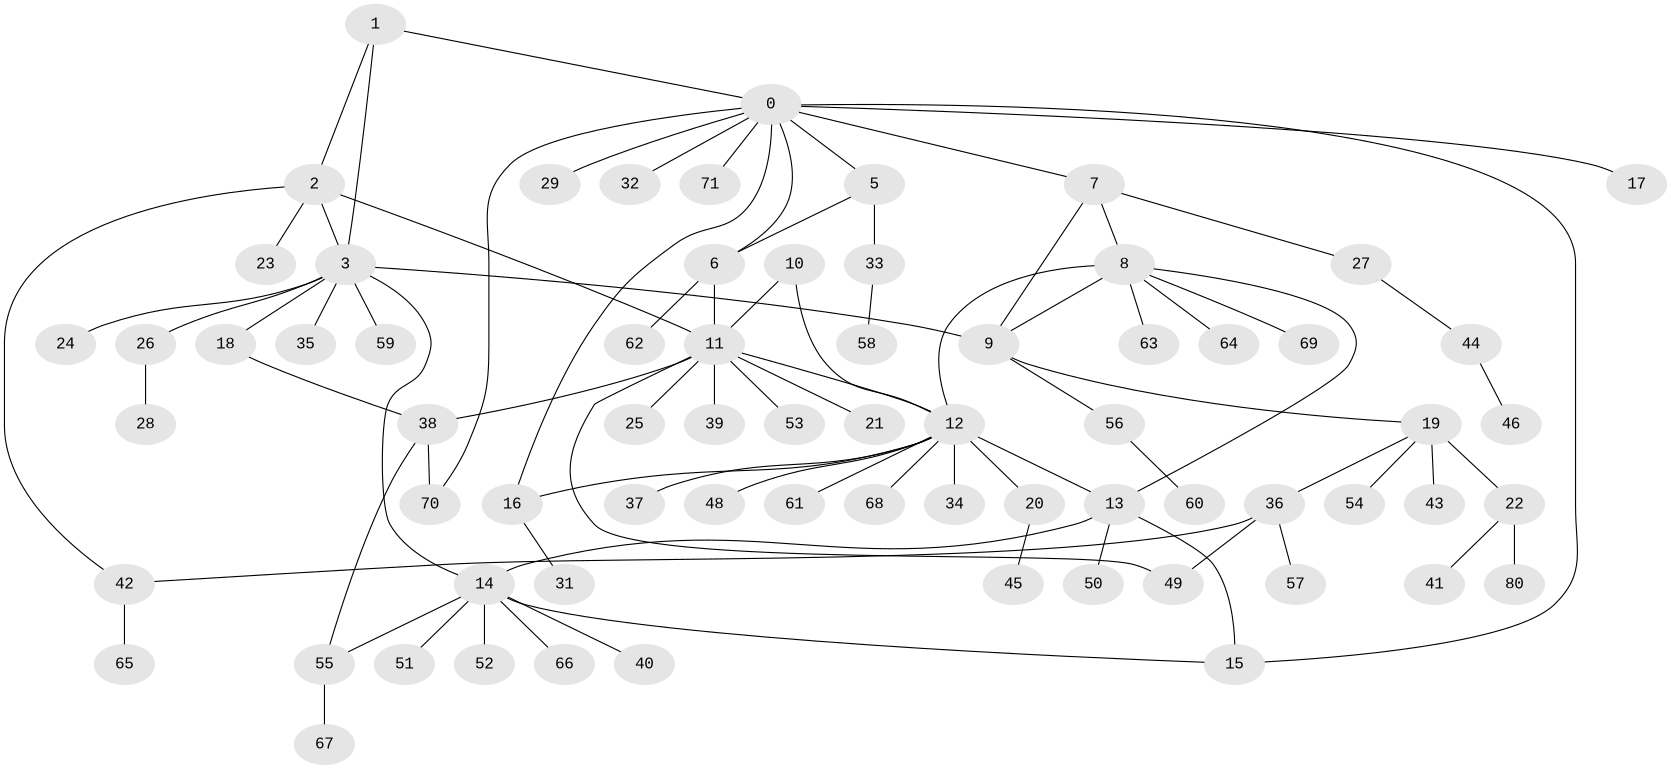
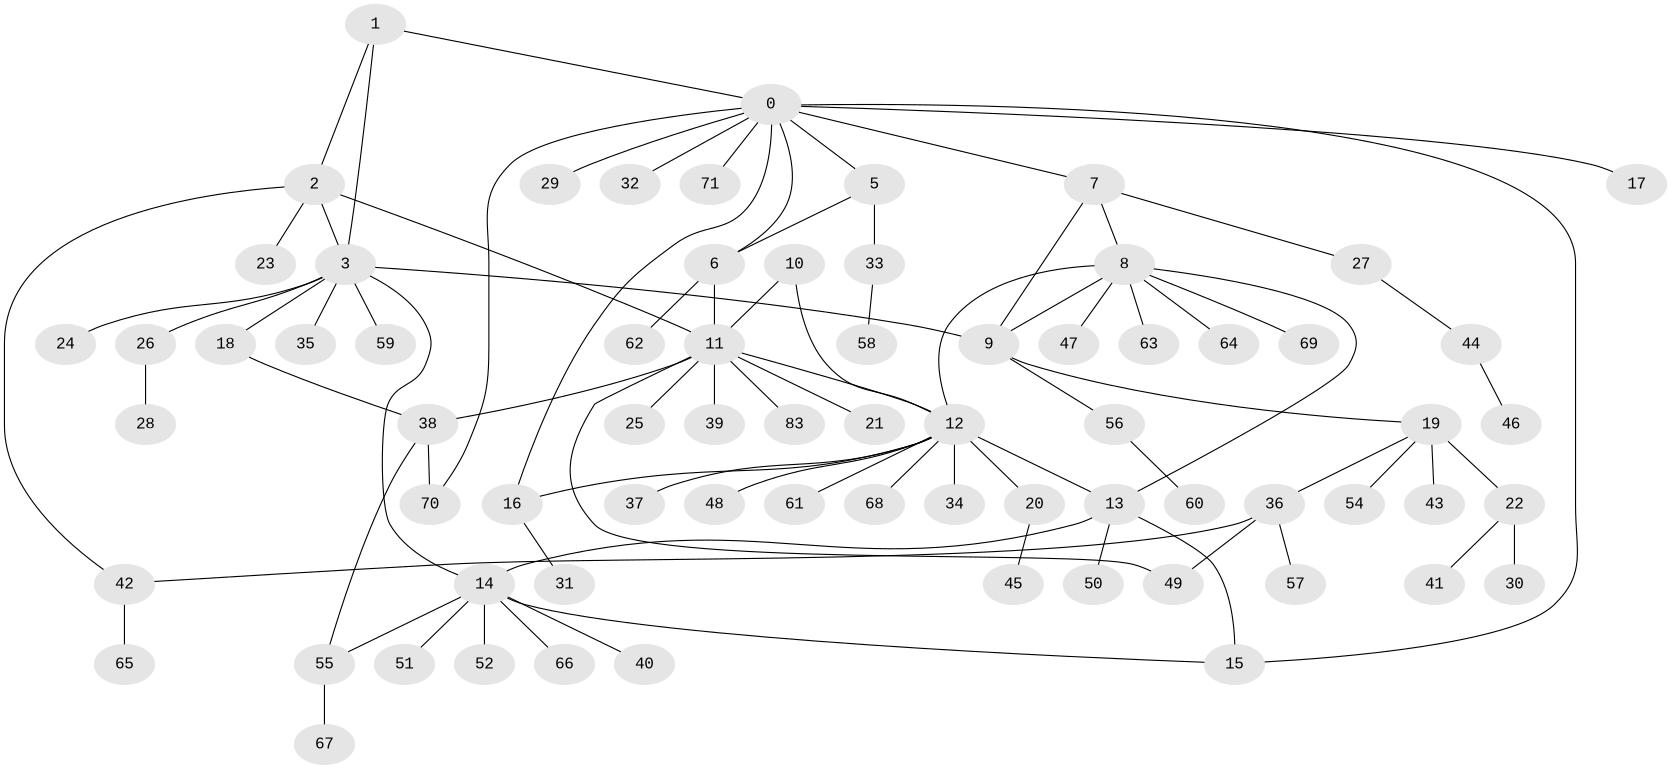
none -> (1069, 344)
(794, 424) -> (794, 424)
(1514, 584) -> (1514, 584)
